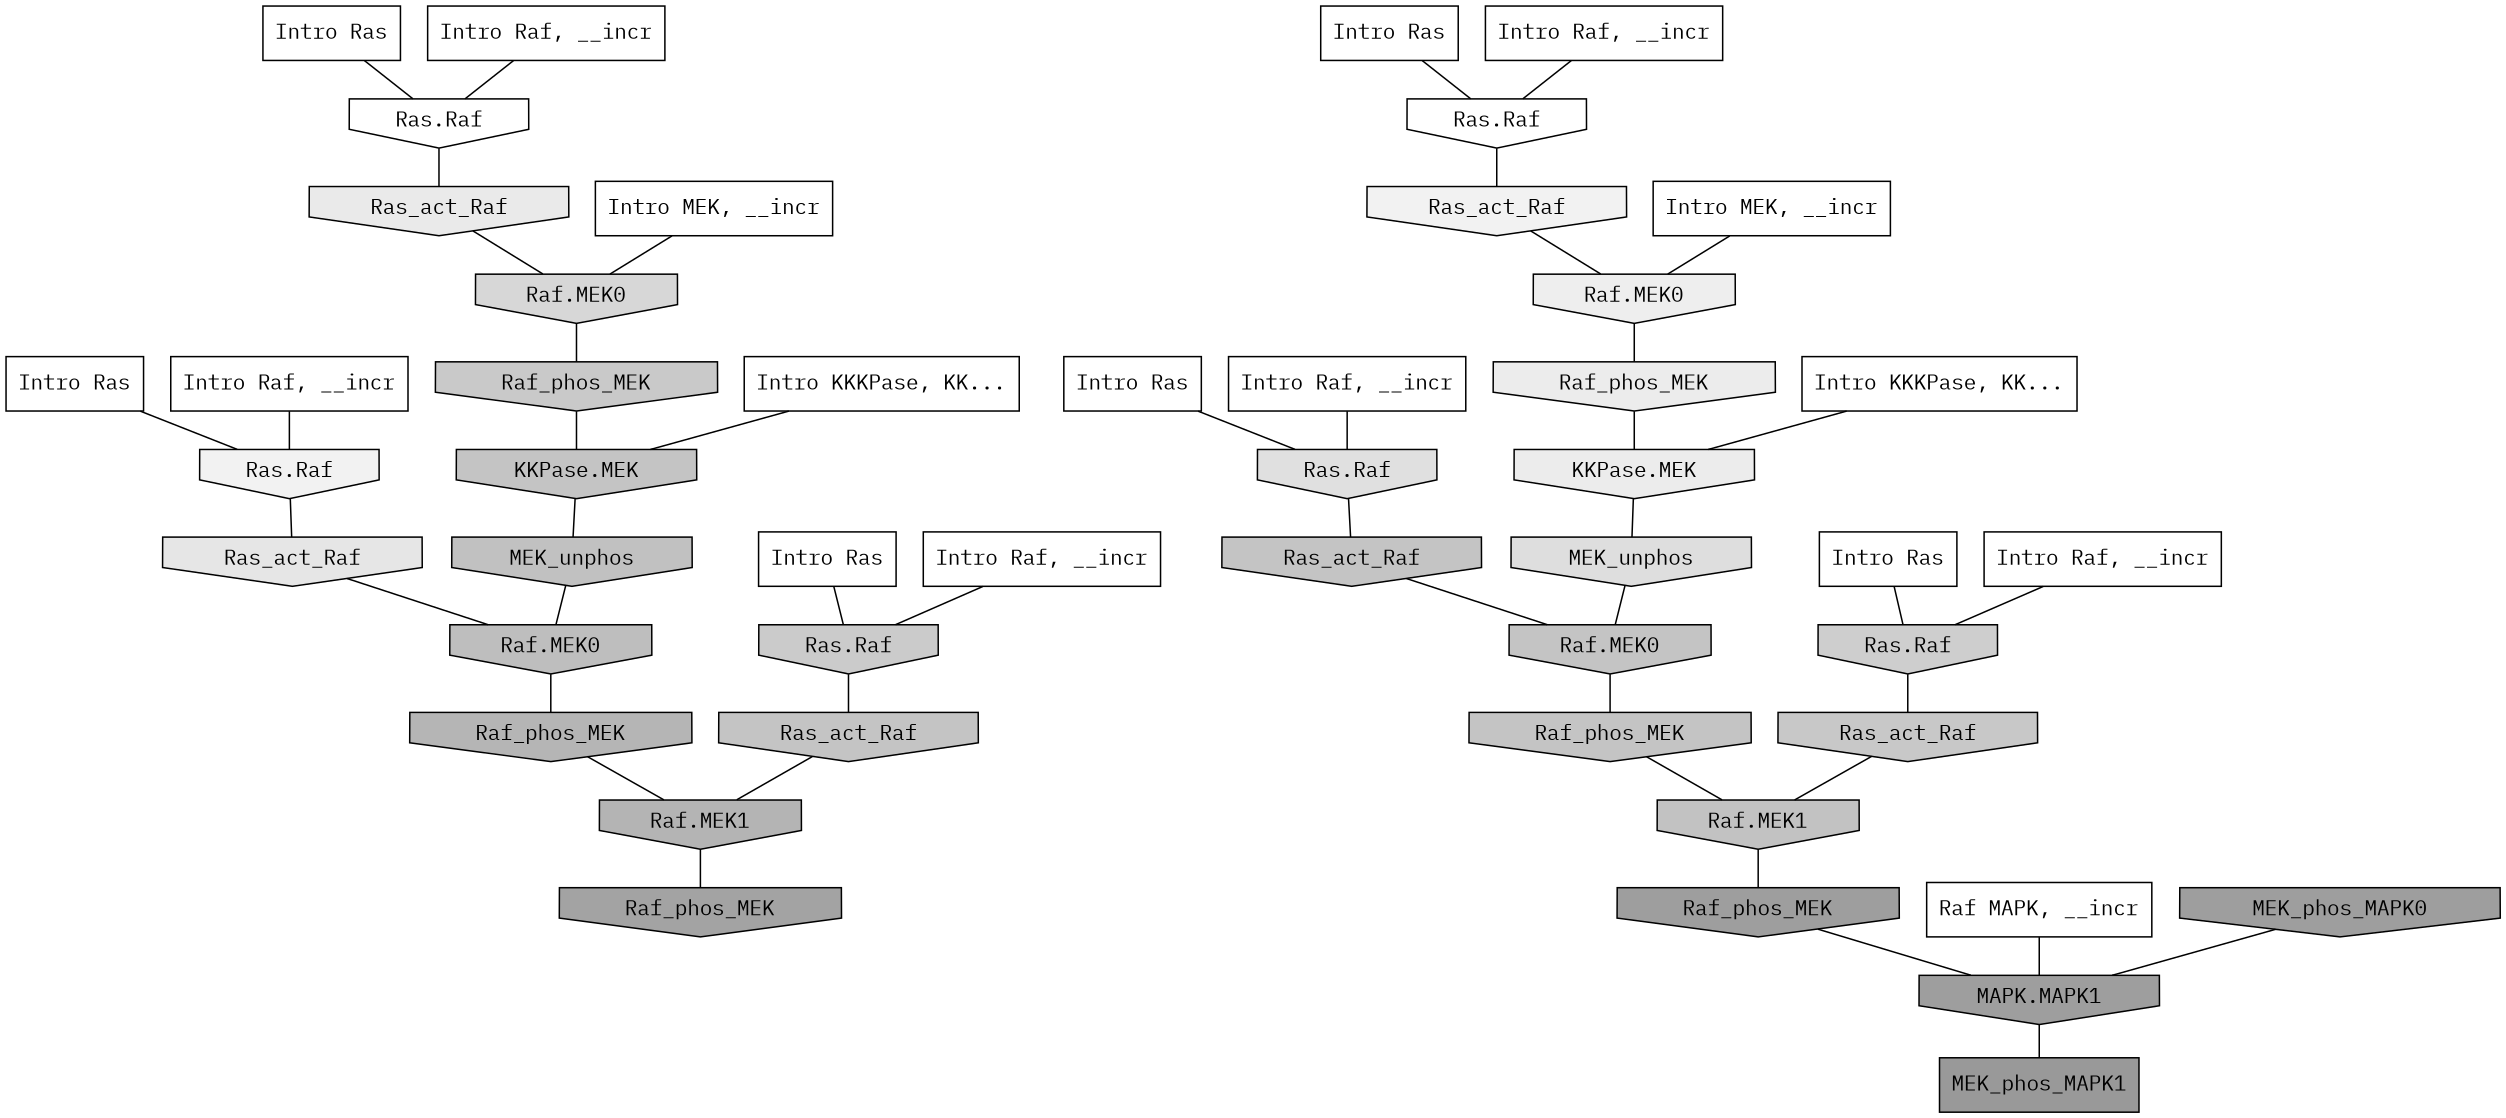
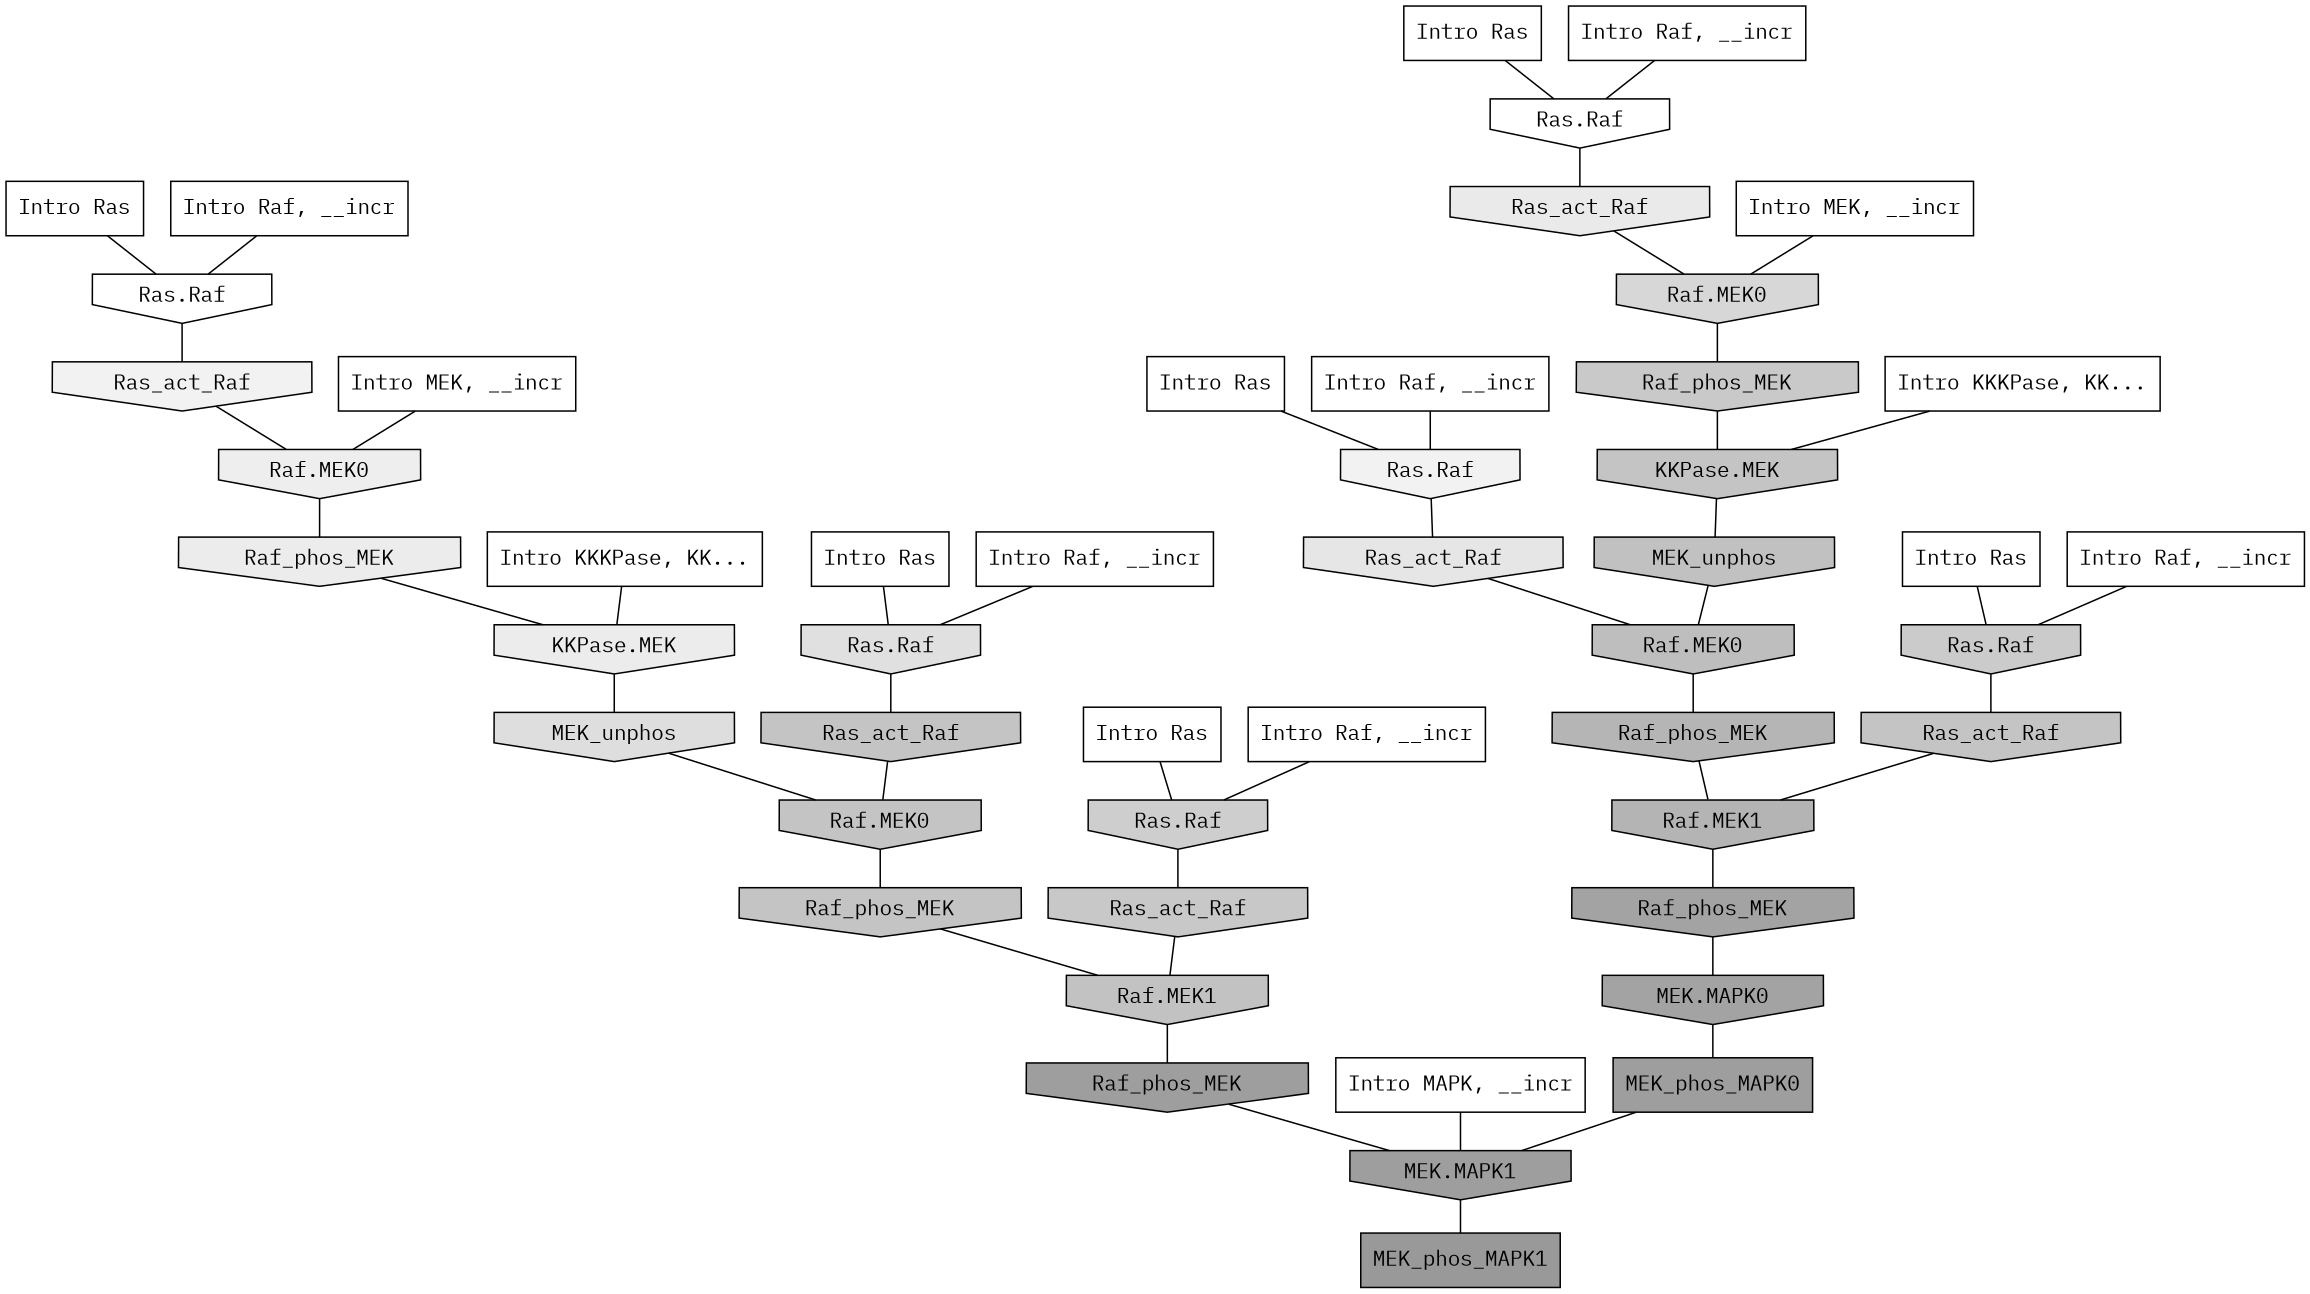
(2039, 910) -> (1460, 1085)
(2340, 910) -> (1713, 1085)
none -> (1713, 997)
(2039, 997) -> (1460, 1173)
